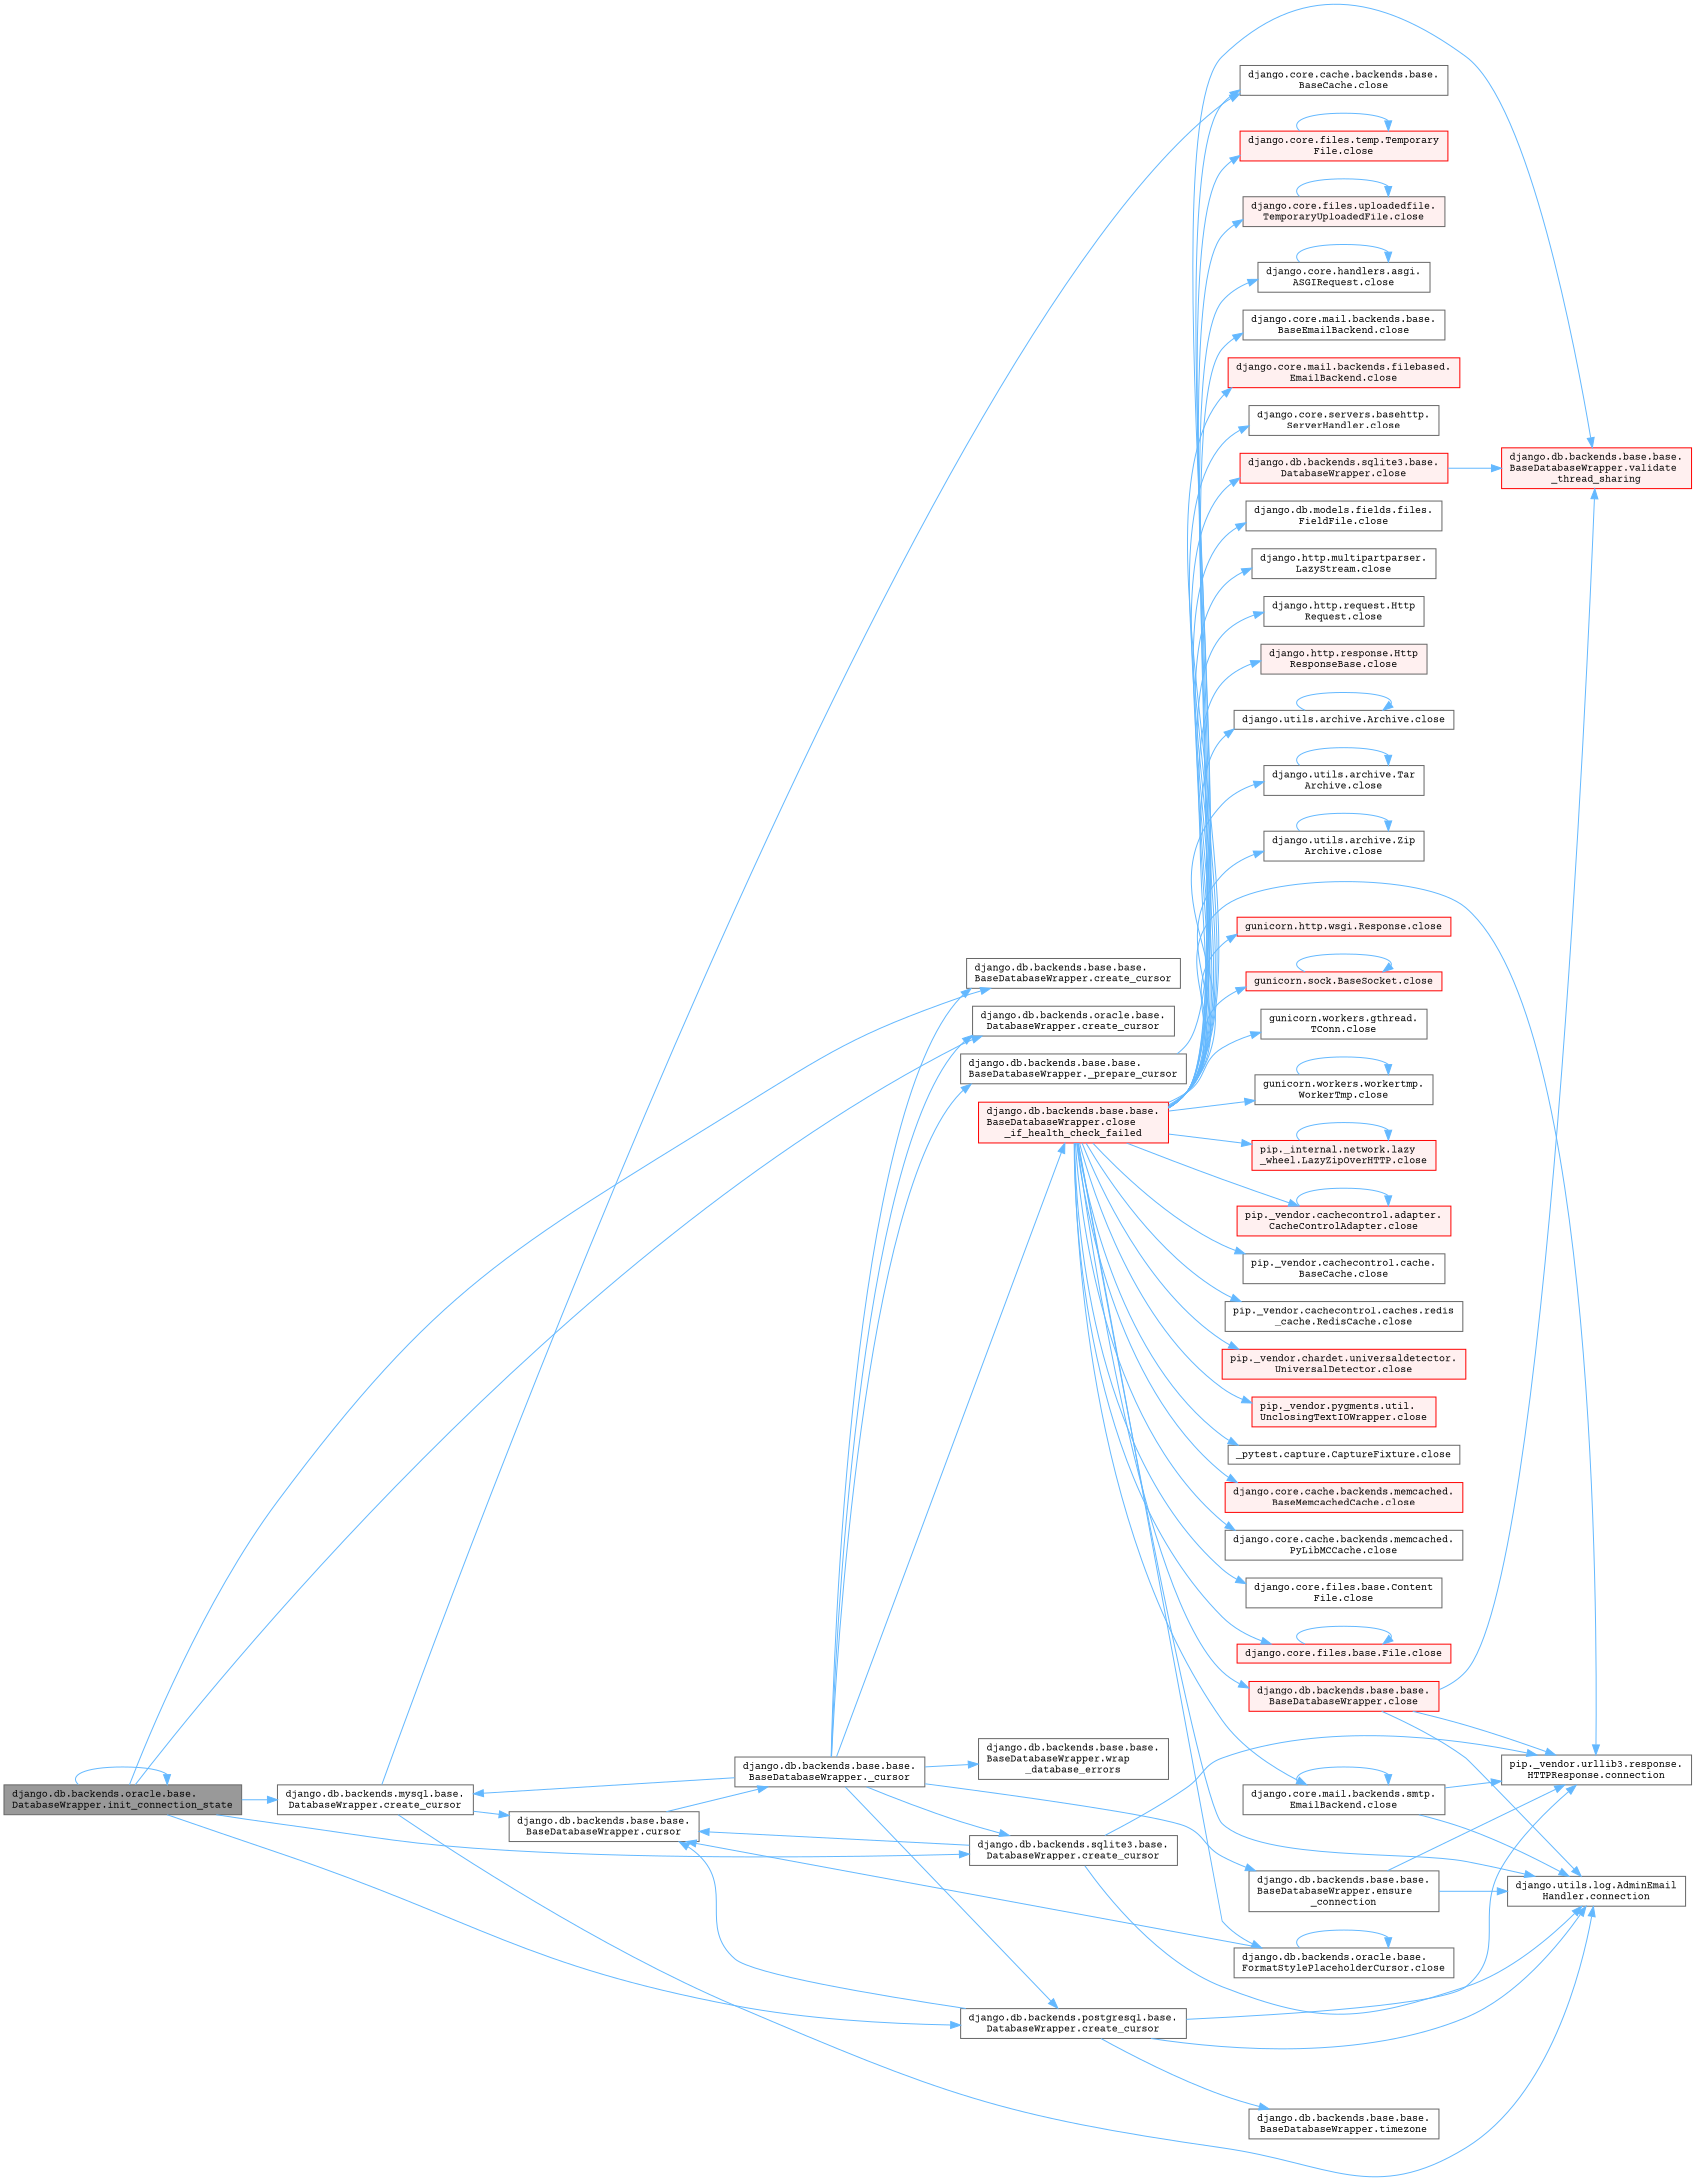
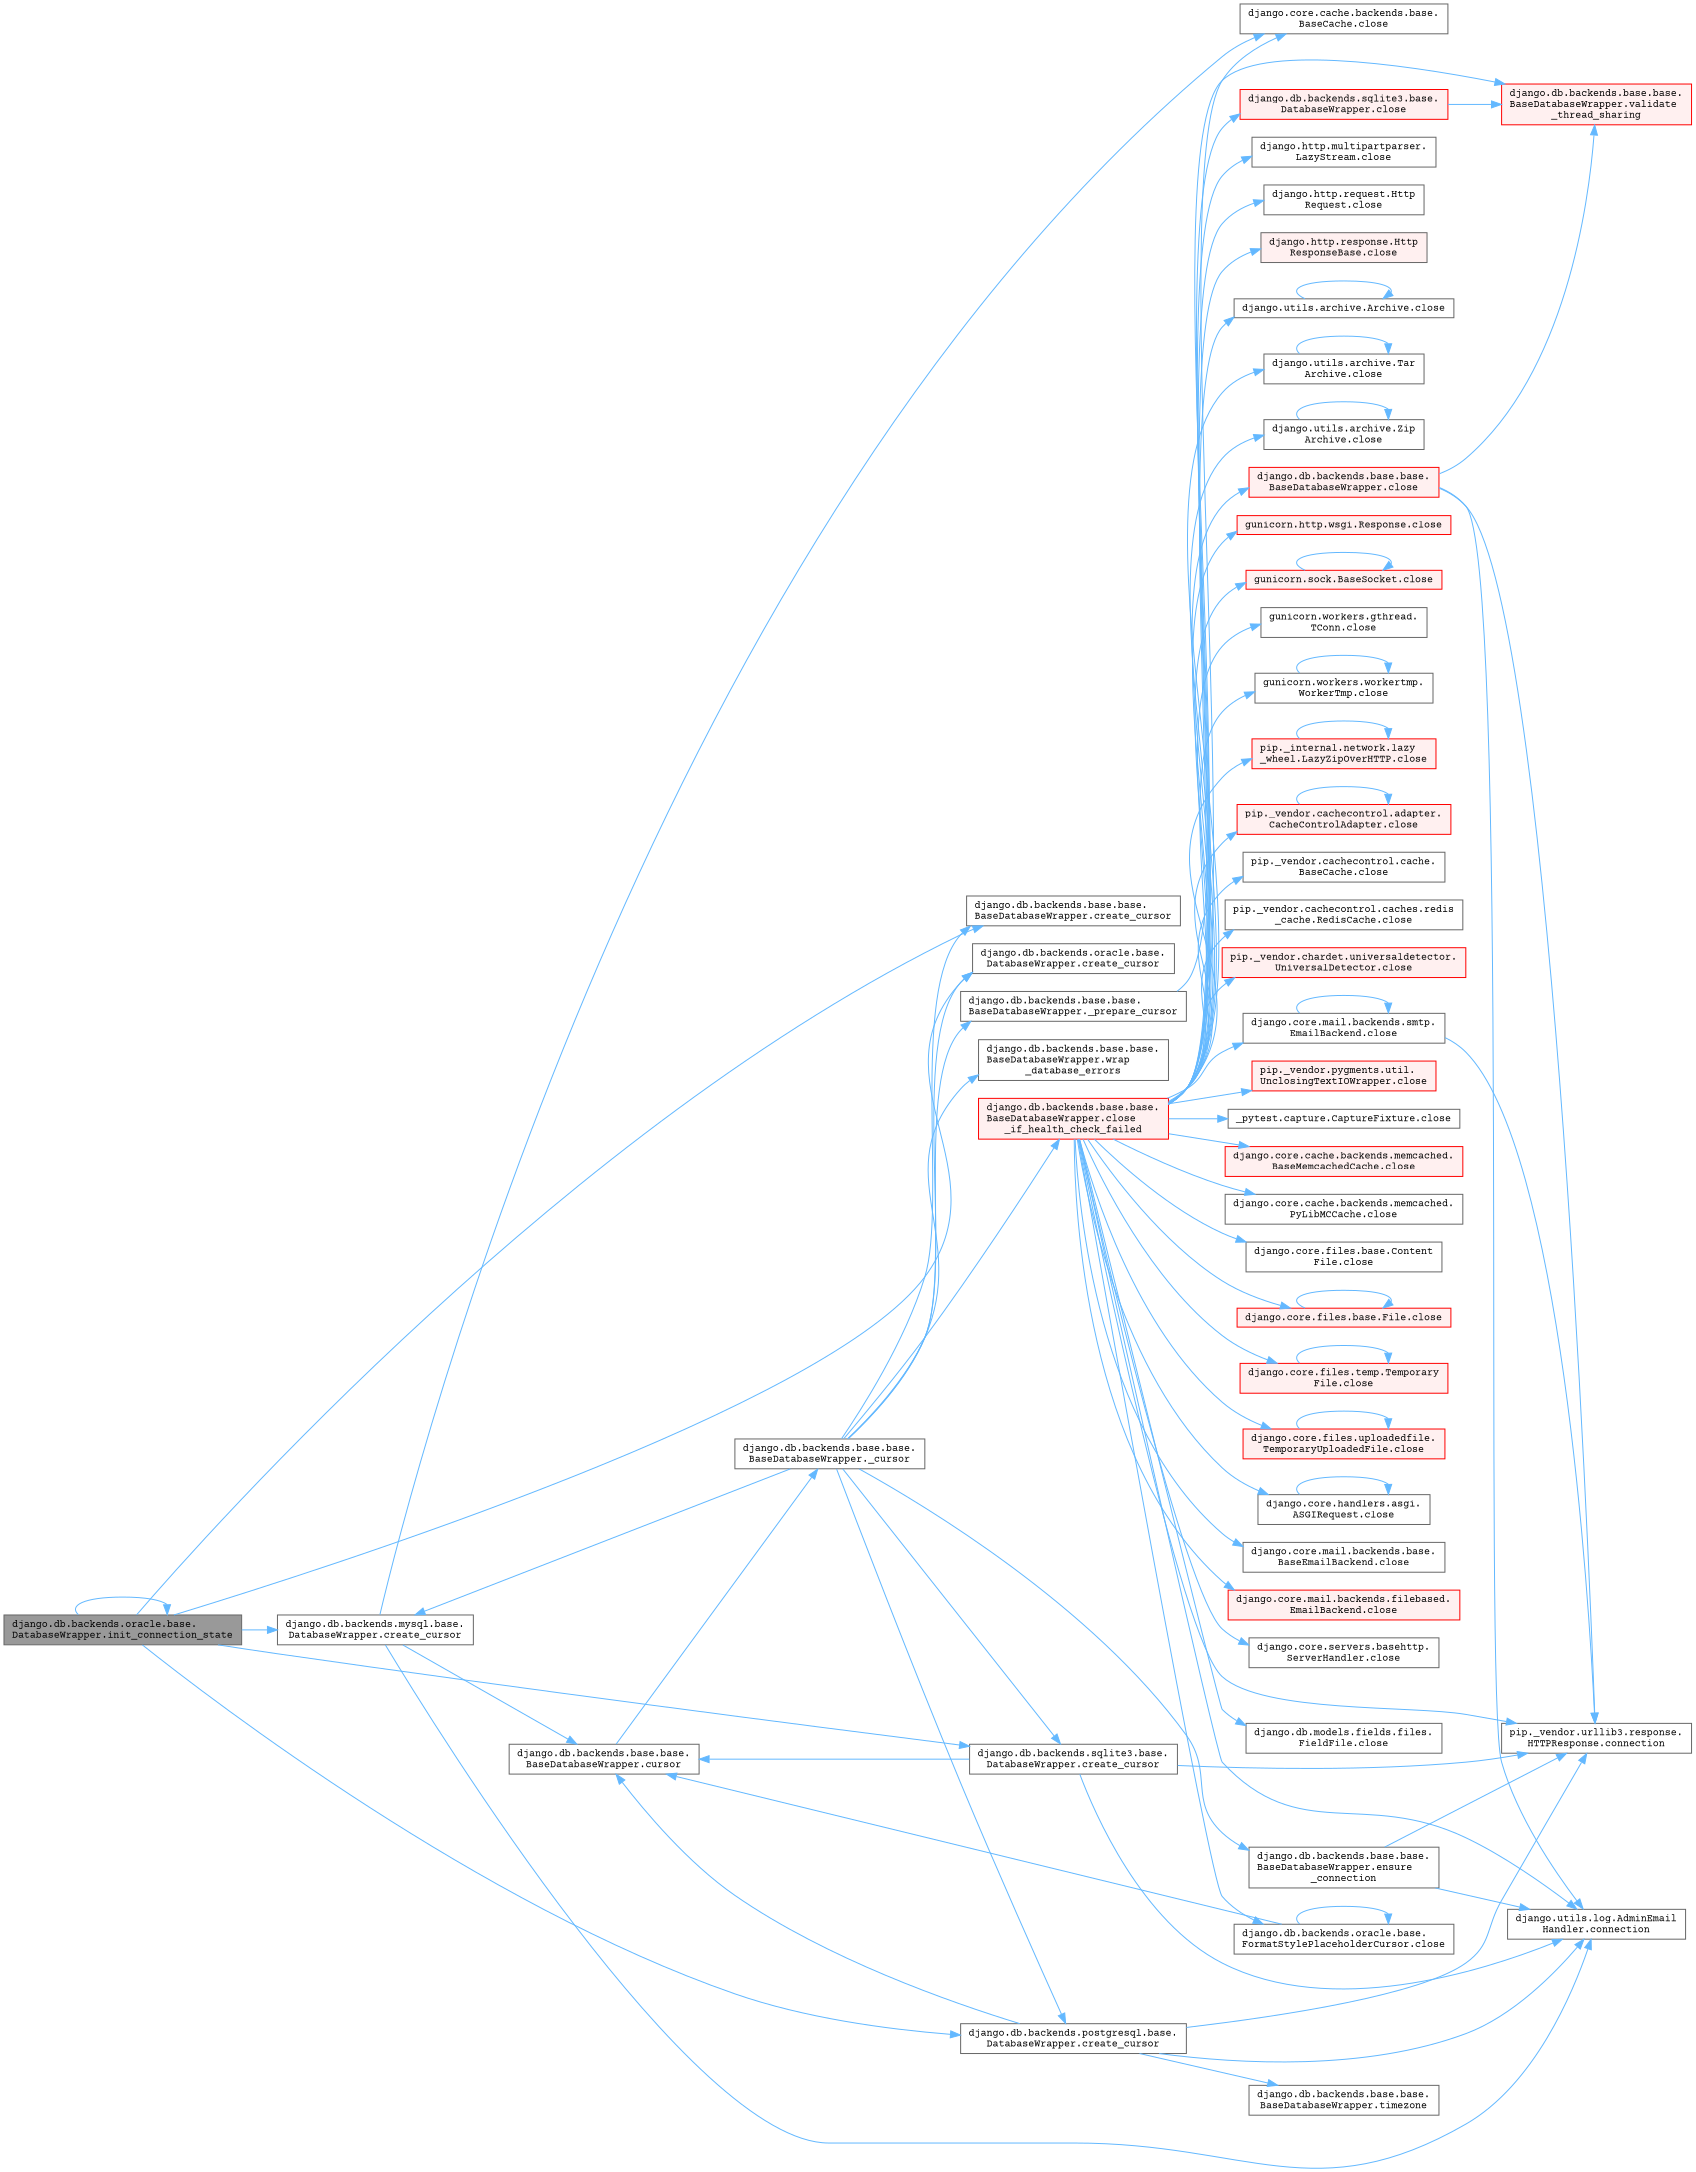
(1344, 212) -> (1344, 1444)
(1491, 1839) -> none
